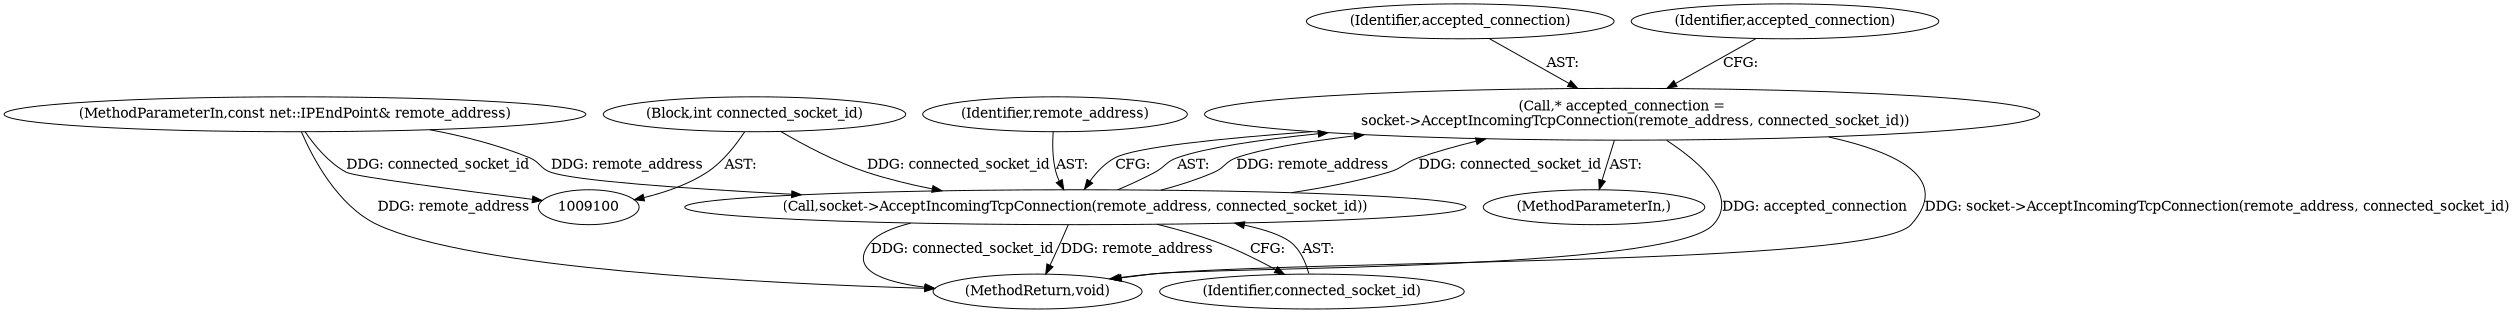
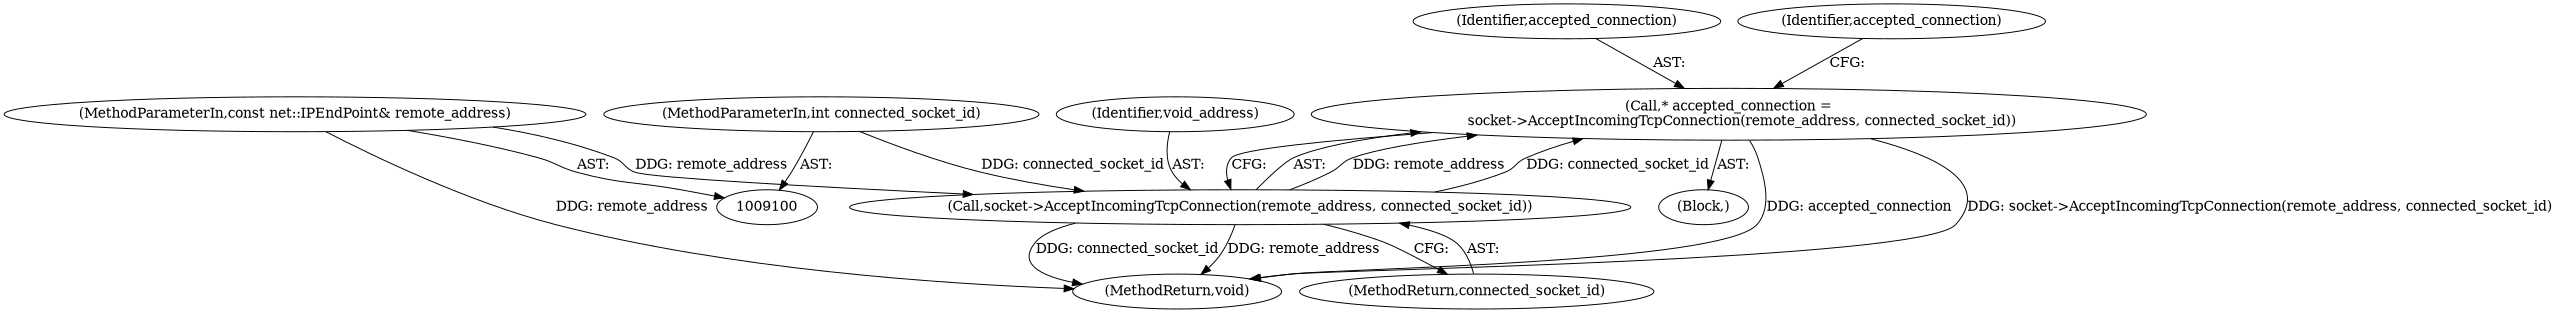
(754, 114) -> (821, 114)
(1055, 114) -> (1175, 114)
(438, 165) -> (596, 165)
(1594, 207) -> (1704, 207)
(1312, 292) -> (1477, 292)
